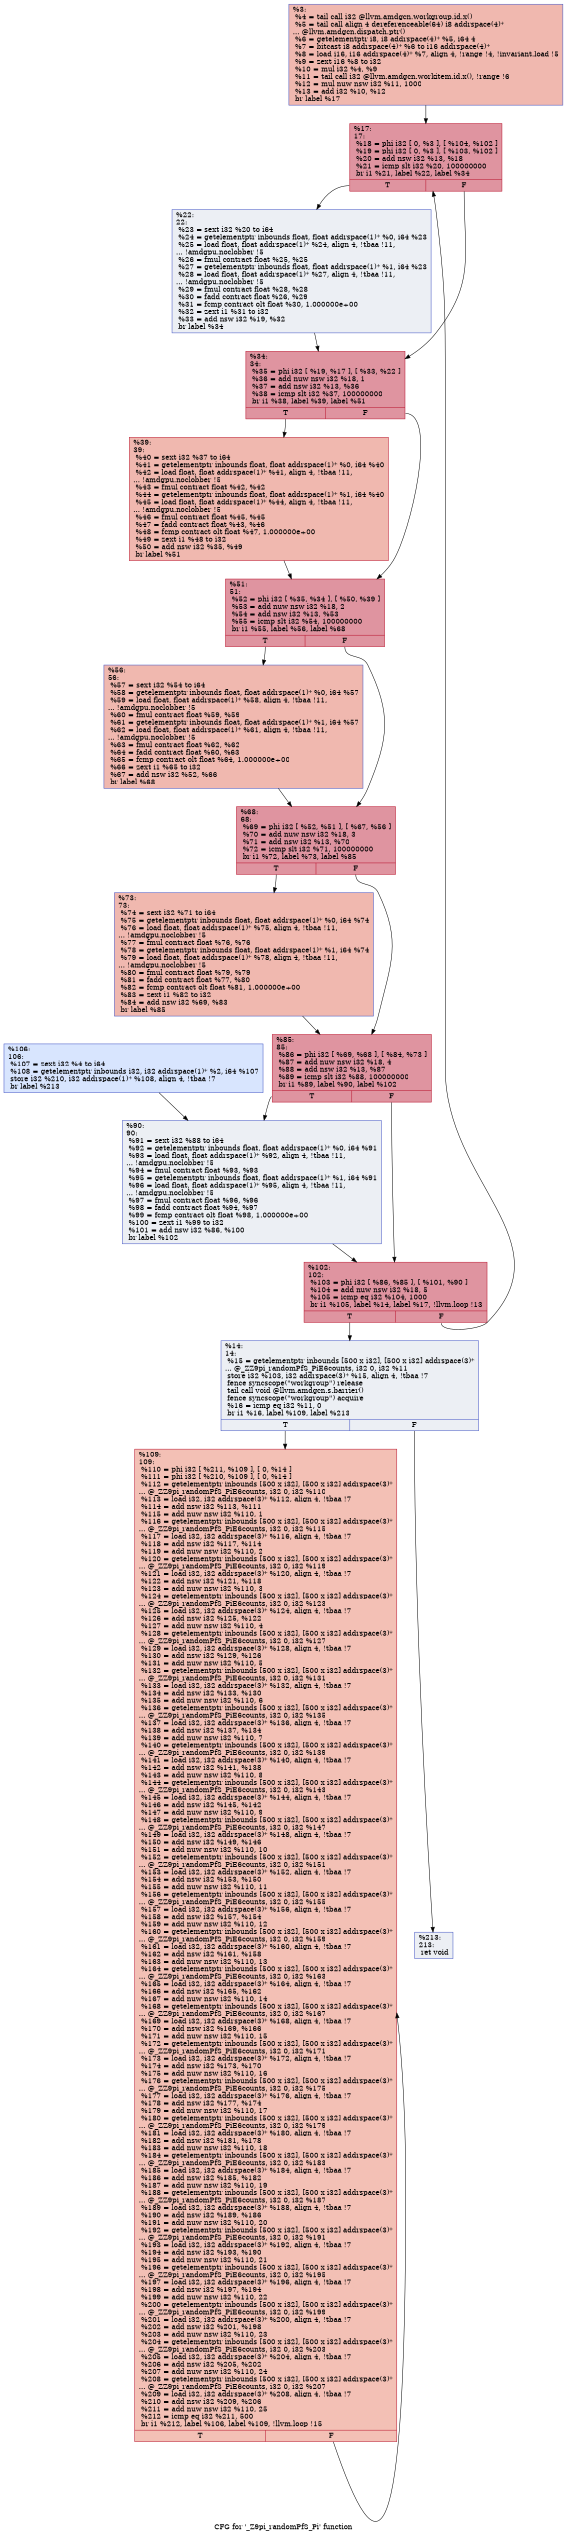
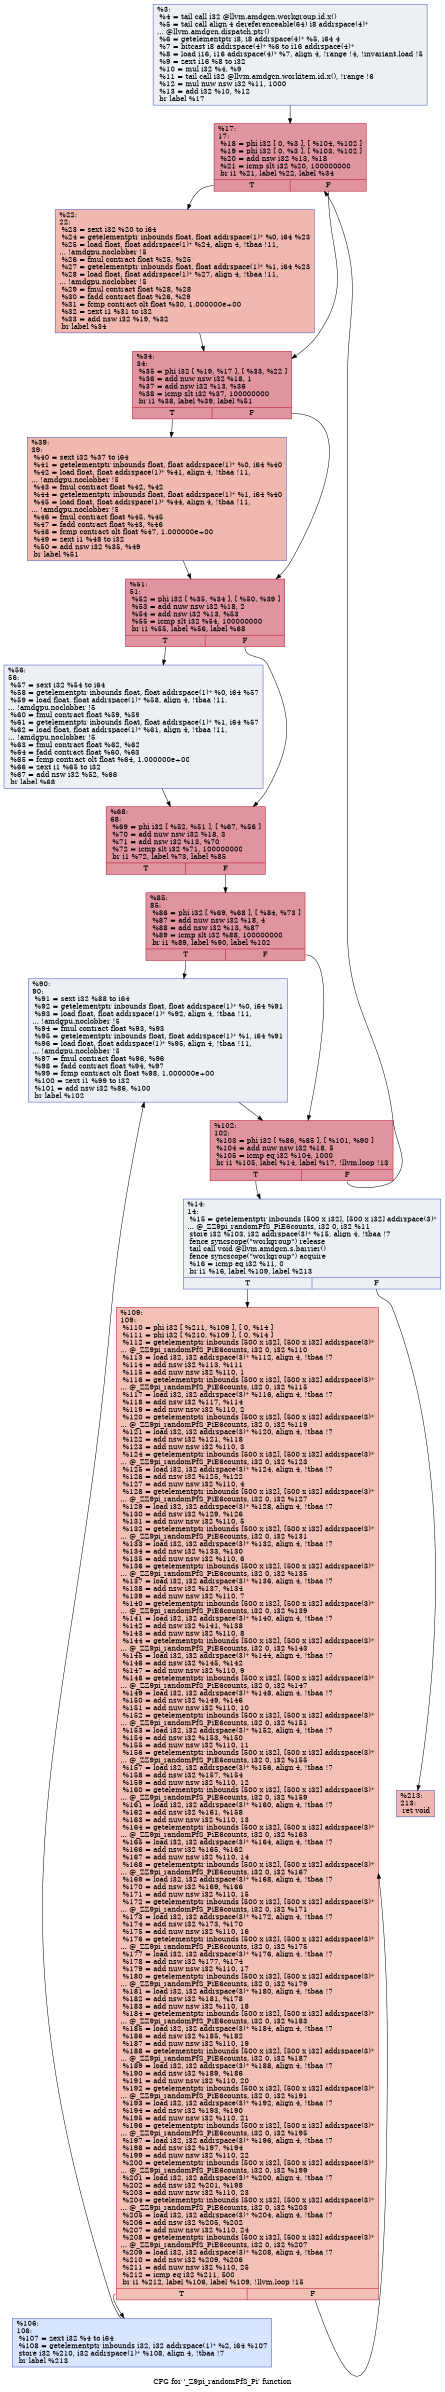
(426, 55) -> (290, 55)
(302, 271) -> (185, 271)
(259, 499) -> (157, 499)
(233, 727) -> (134, 727)
(244, 954) -> none
(434, 1945) -> (415, 1804)
none -> (116, 2304)
